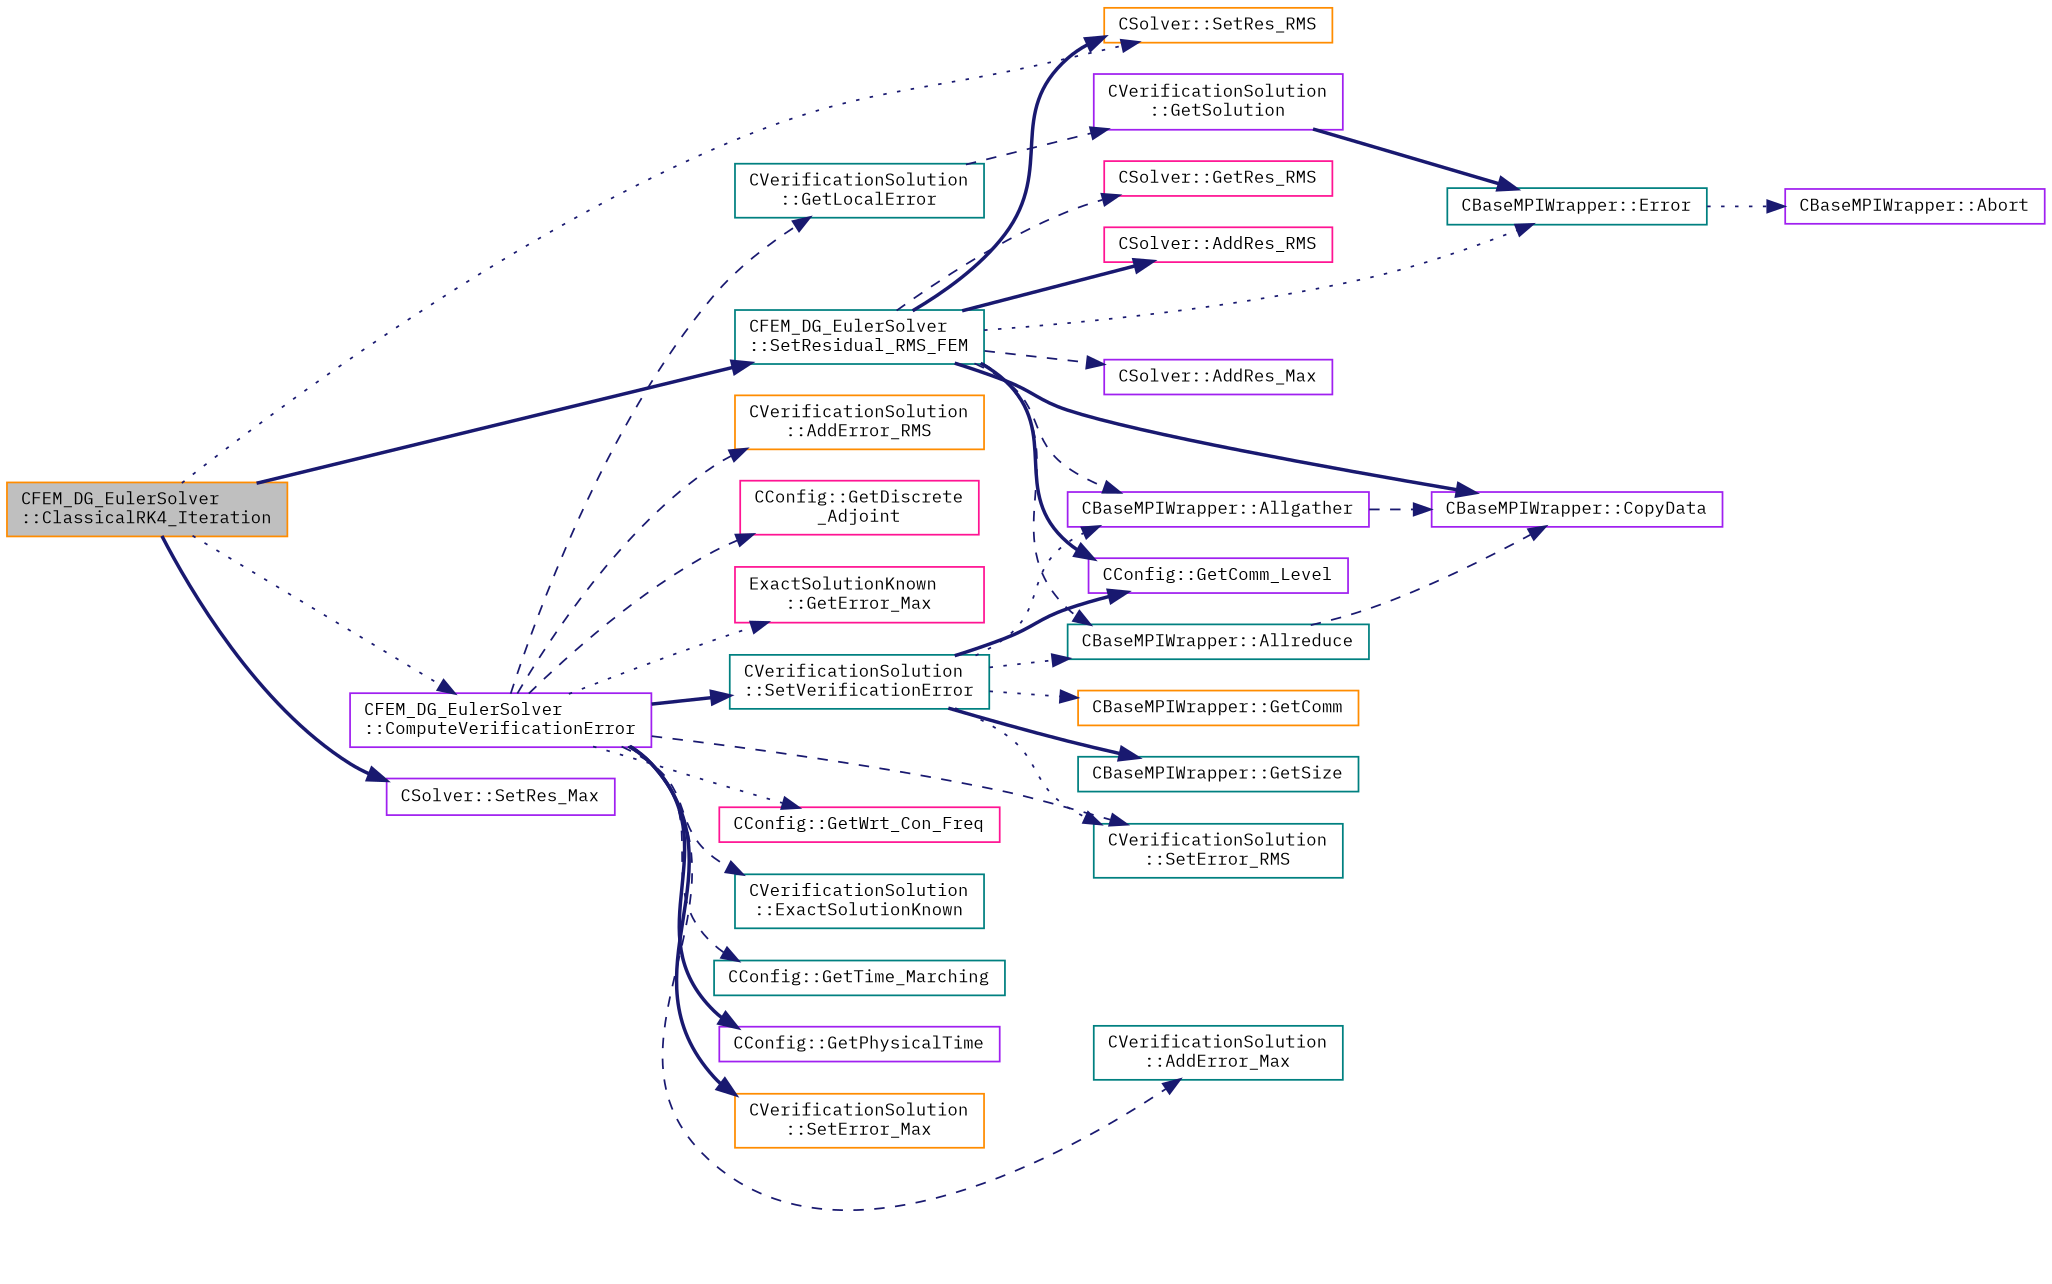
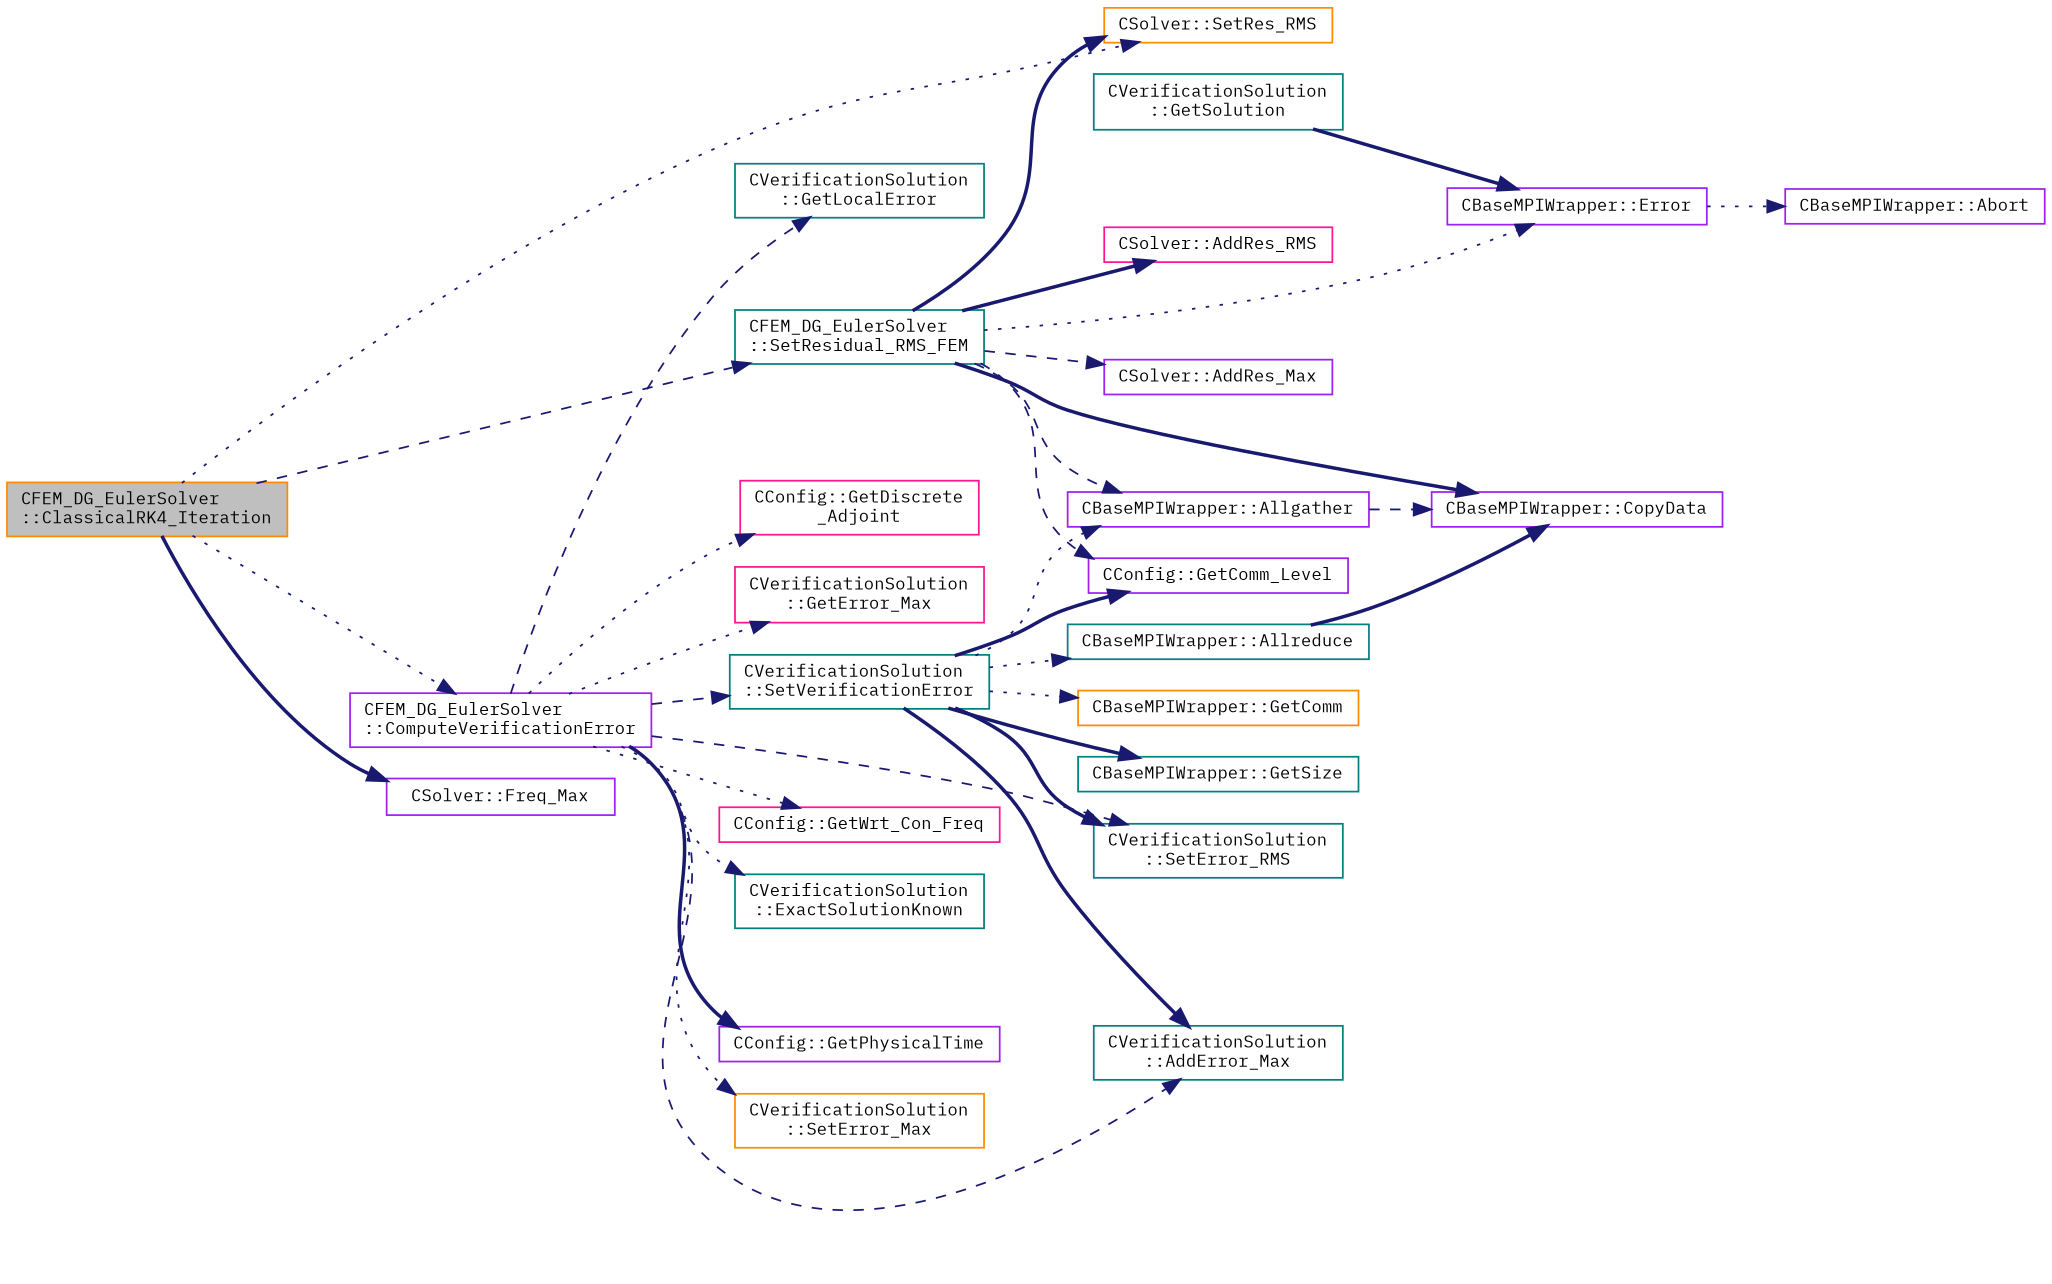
(1218, 102) -> (1218, 102)
(1019, 151) -> none
(1218, 179) -> none
(1577, 206) -> (1577, 206)
(860, 422) -> none
(495, 425) -> (495, 425)
(1035, 453) -> (1035, 453)
(1034, 515) -> none
(1424, 587) -> (1424, 587)
(860, 595) -> (860, 595)
(627, 608) -> (627, 608)
(682, 701) -> (682, 701)
(1027, 756) -> (1027, 756)
(501, 797) -> (501, 797)
(680, 802) -> (680, 802)
none -> (1044, 856)
(684, 911) -> (684, 911)
(860, 978) -> none
